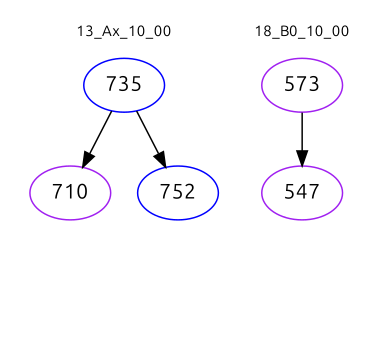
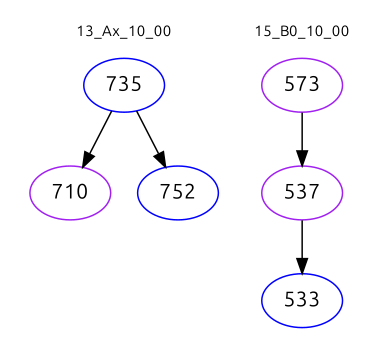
(302, 32) -> (302, 32)
(302, 193) -> (302, 193)
none -> (302, 301)
